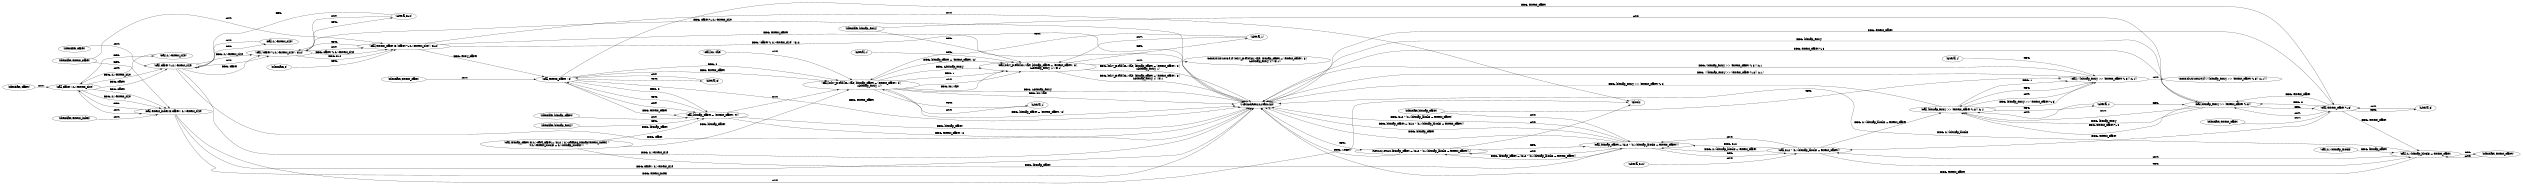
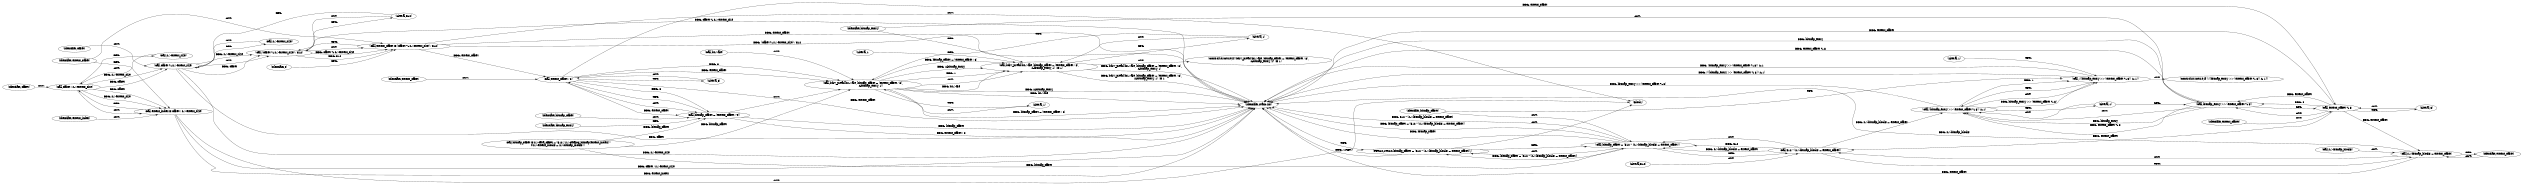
(465, 57) -> (466, 56)
(1257, 105) -> (1259, 105)
(2374, 150) -> (2375, 150)
